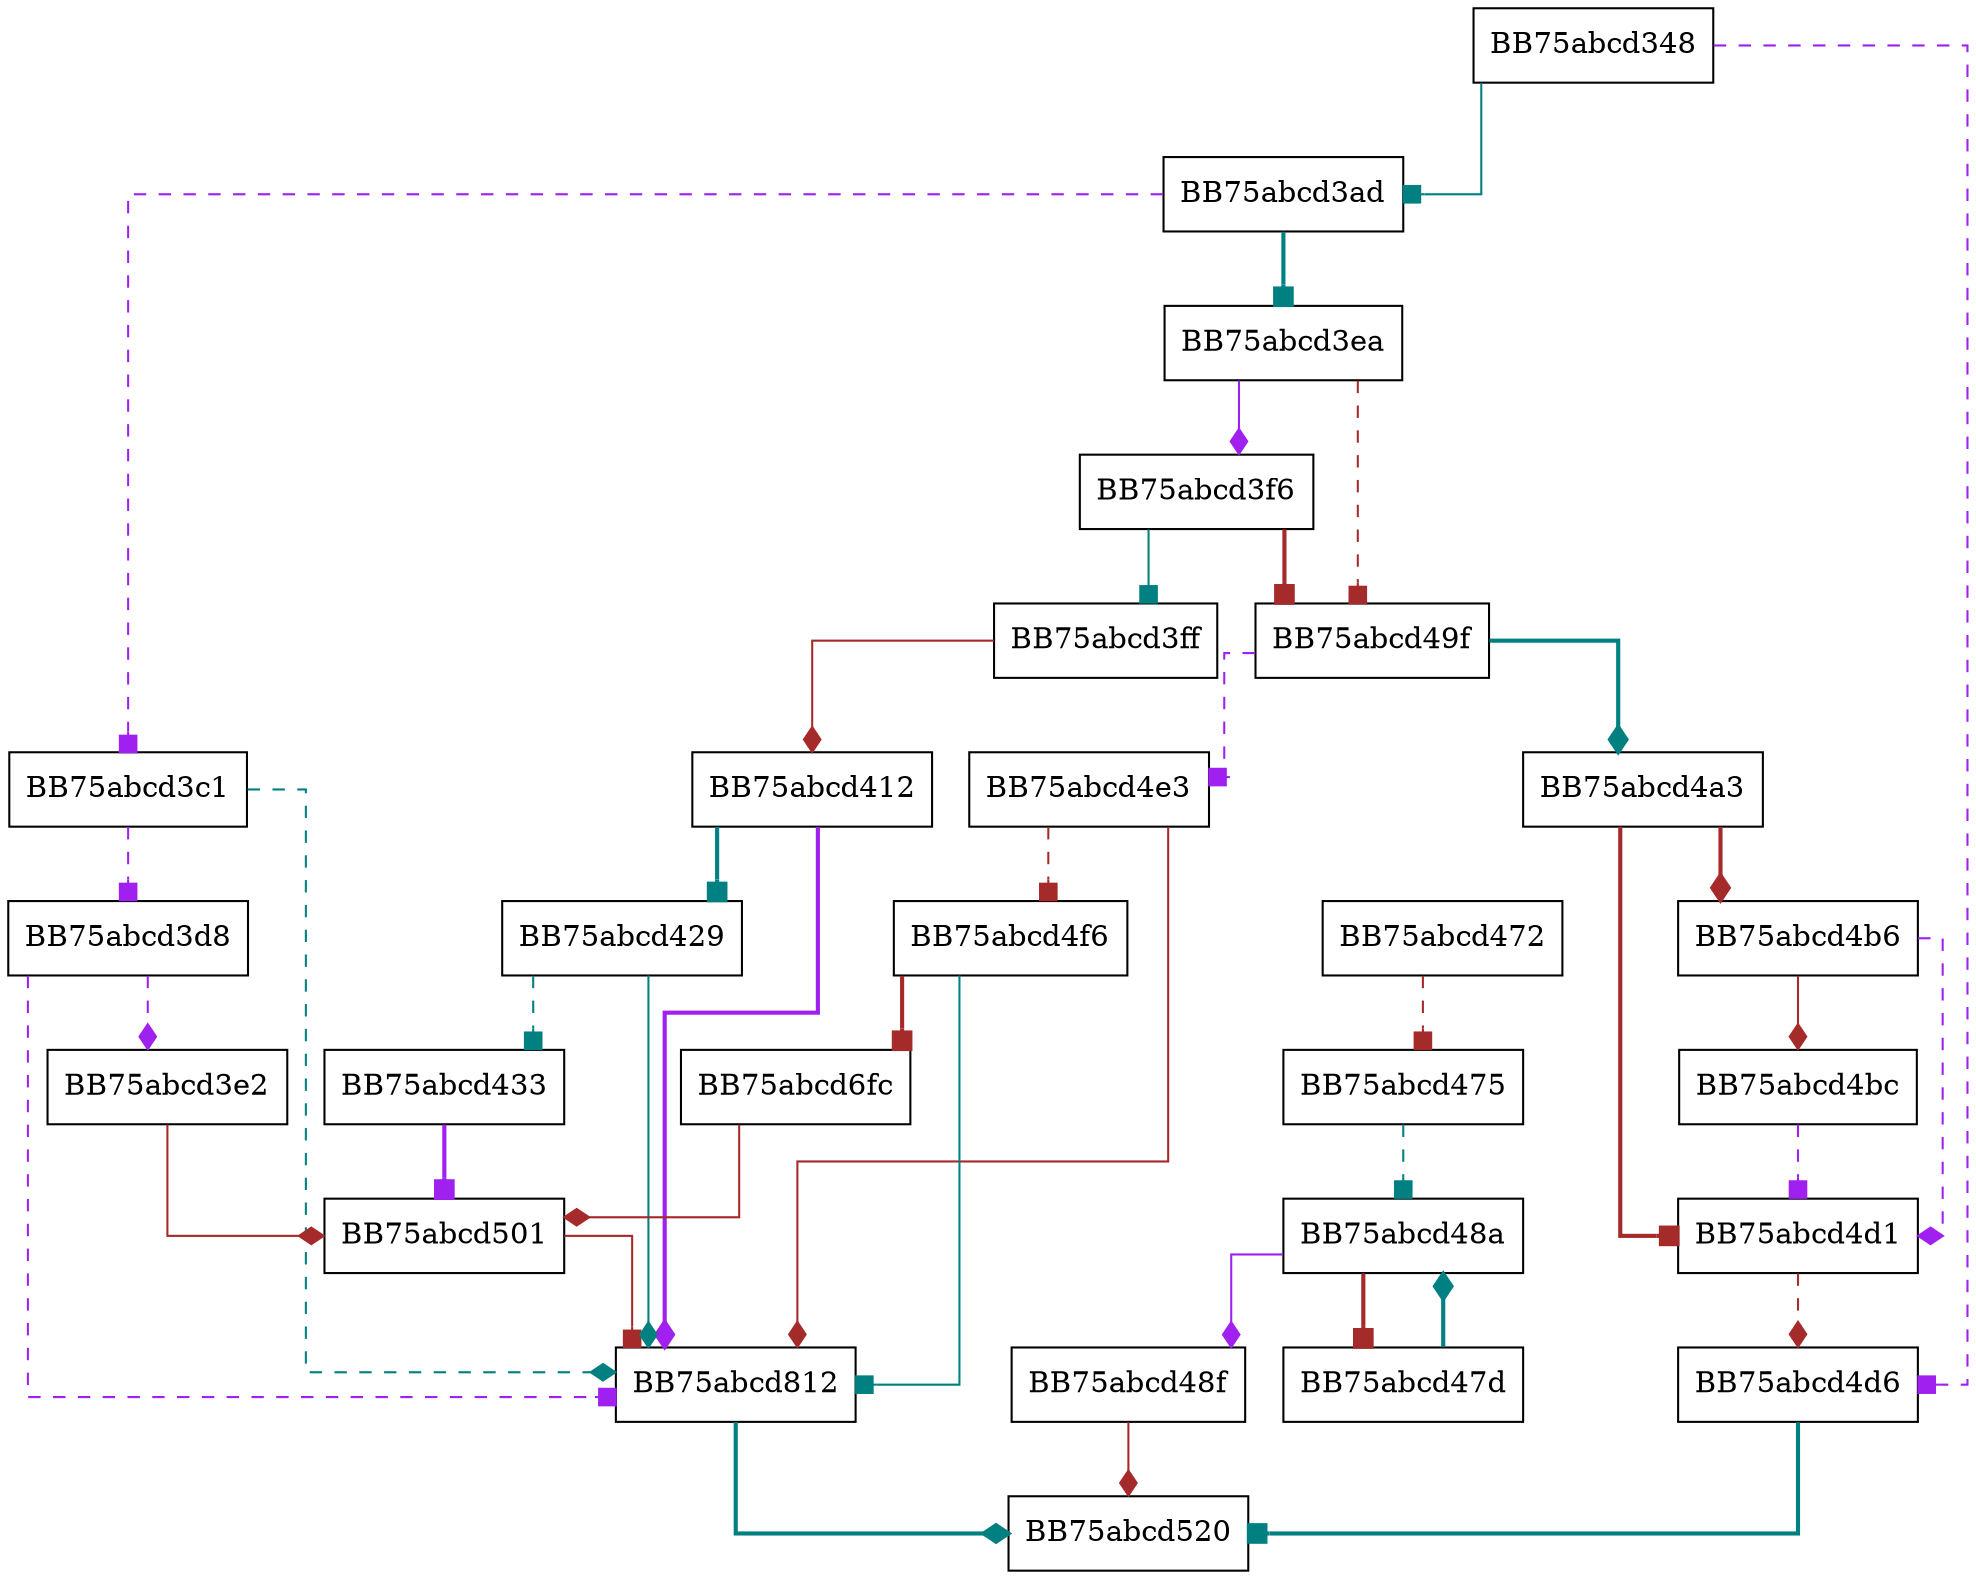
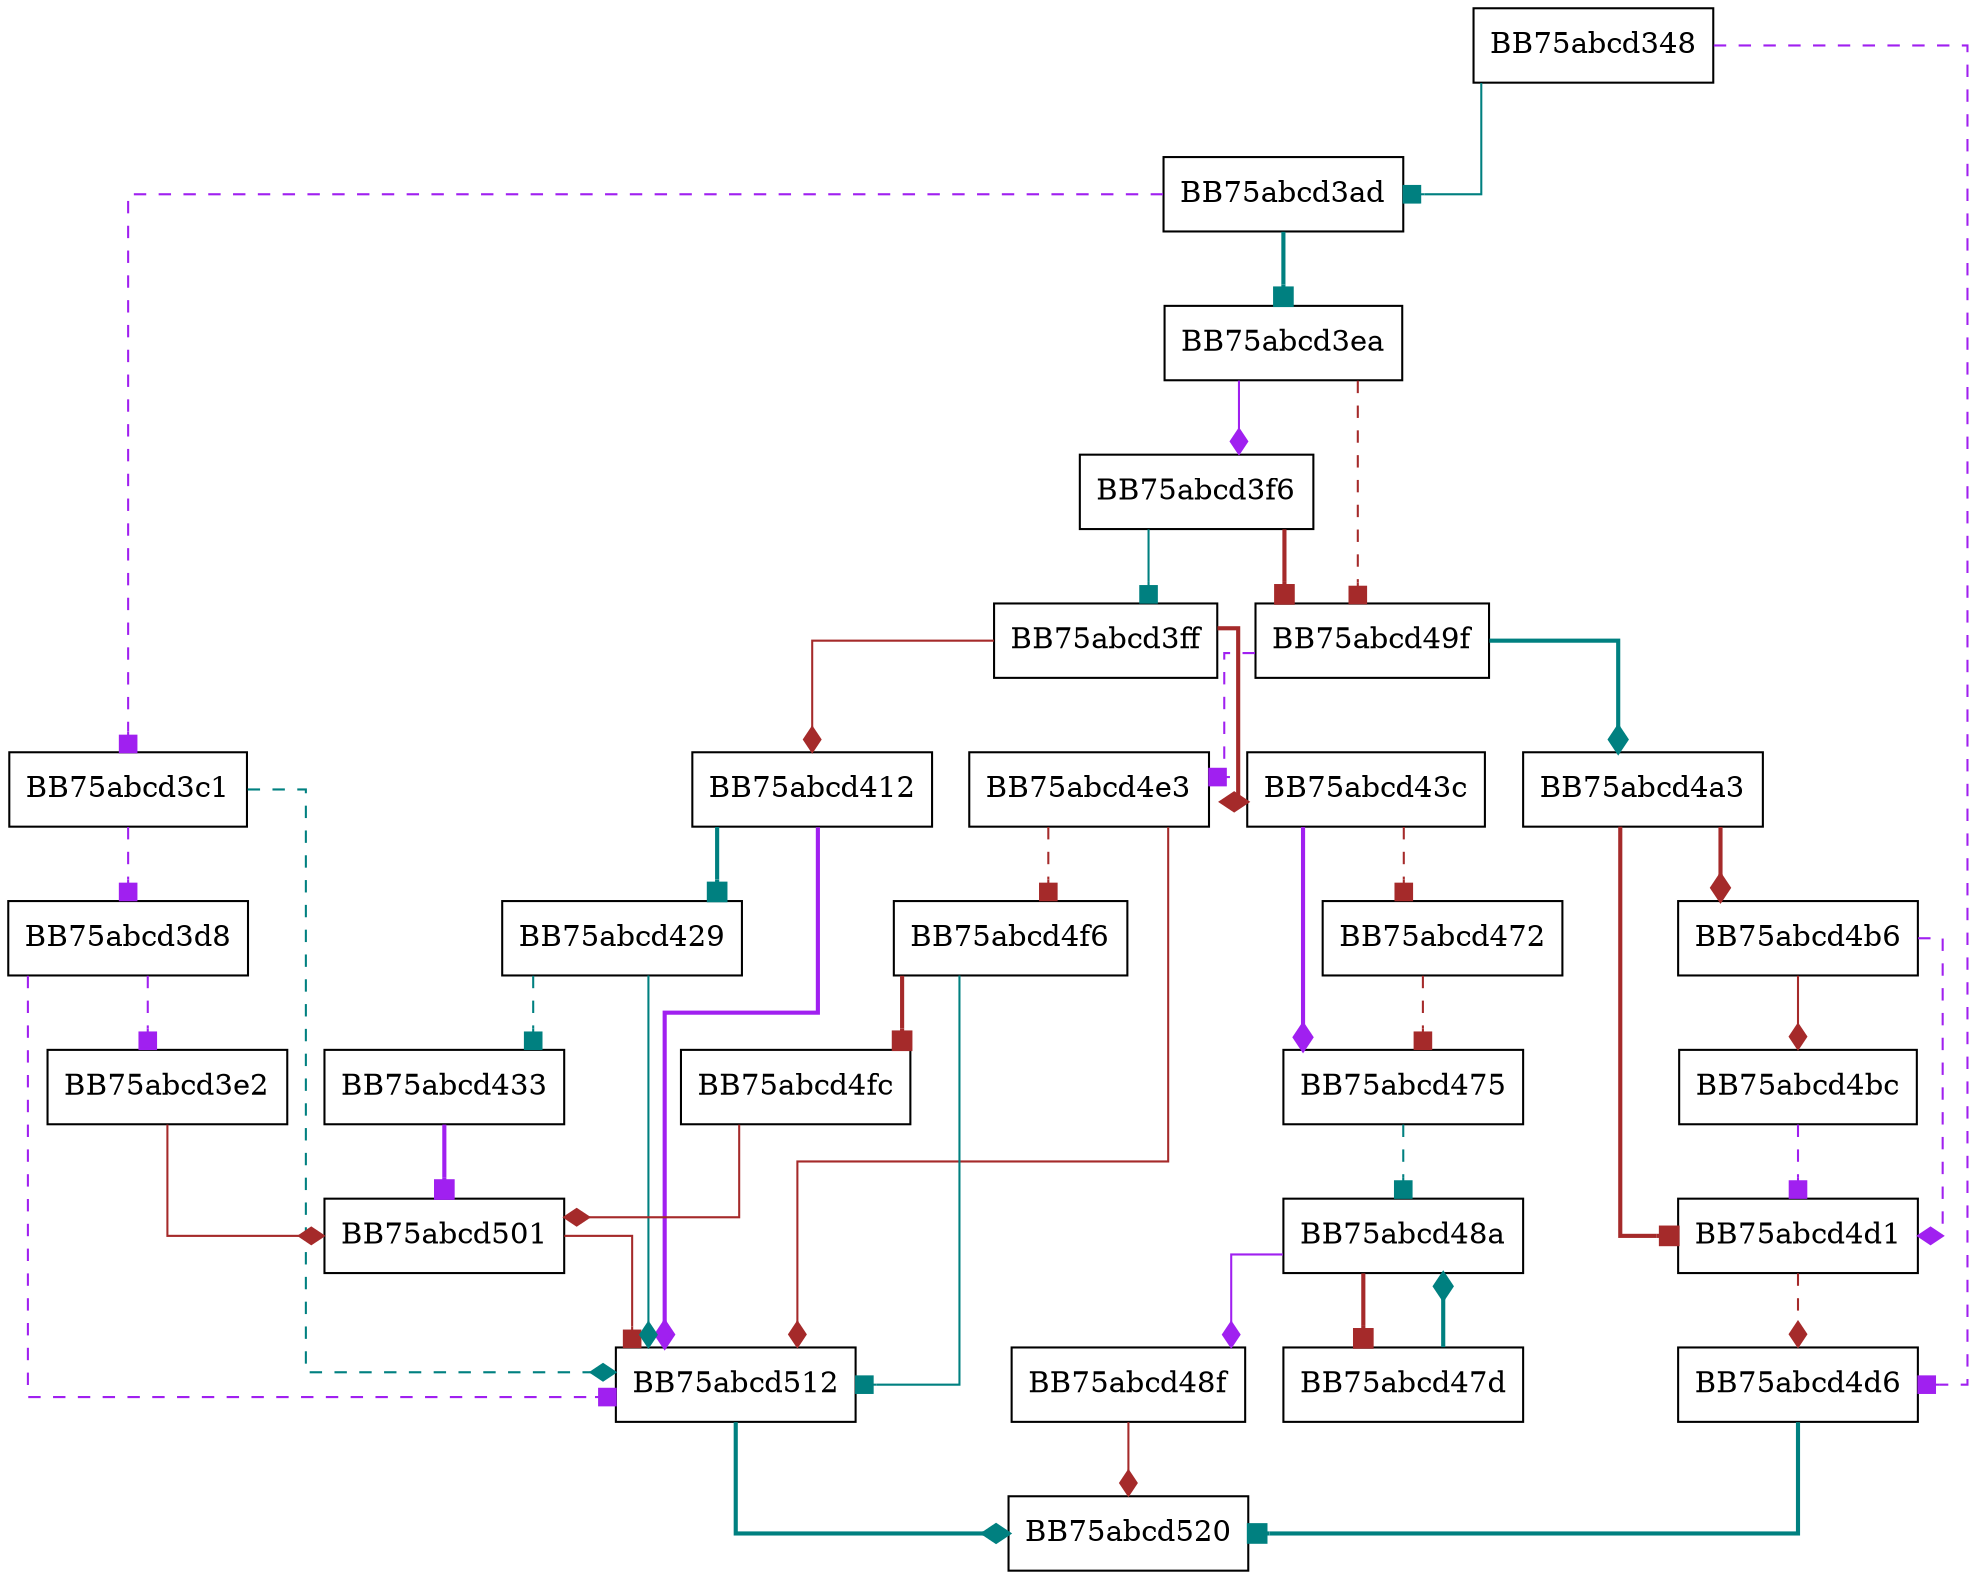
none -> (1366, 789)
(148, 1002) -> (148, 1002)
(796, 1087) -> (796, 1087)
(736, 1385) -> (736, 1385)
